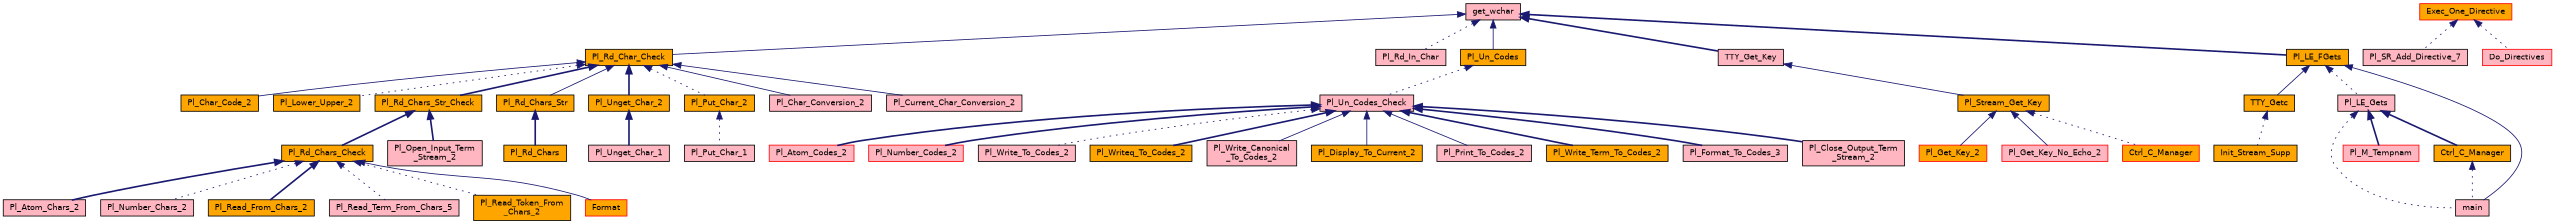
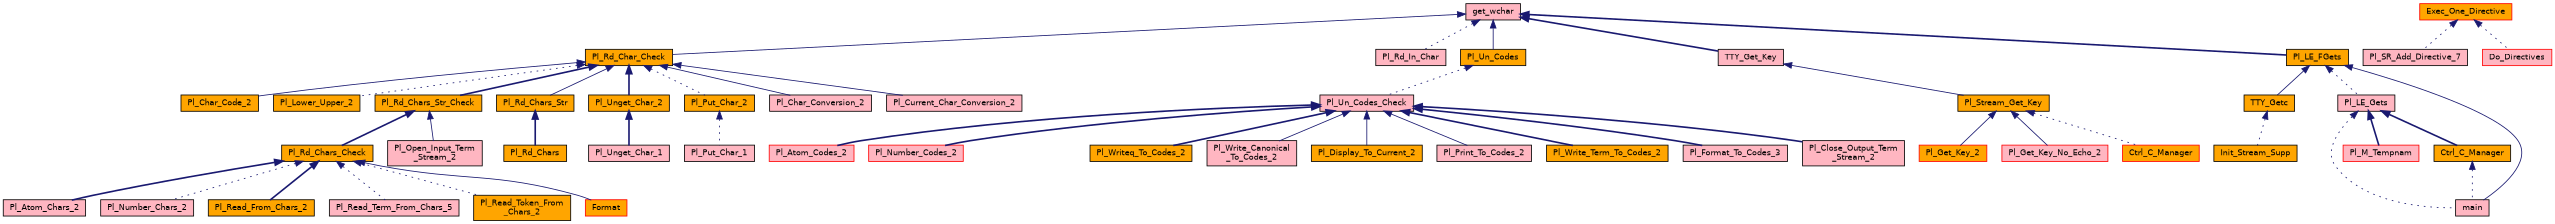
(432, 130) -> (432, 130)
(1027, 153) -> none
